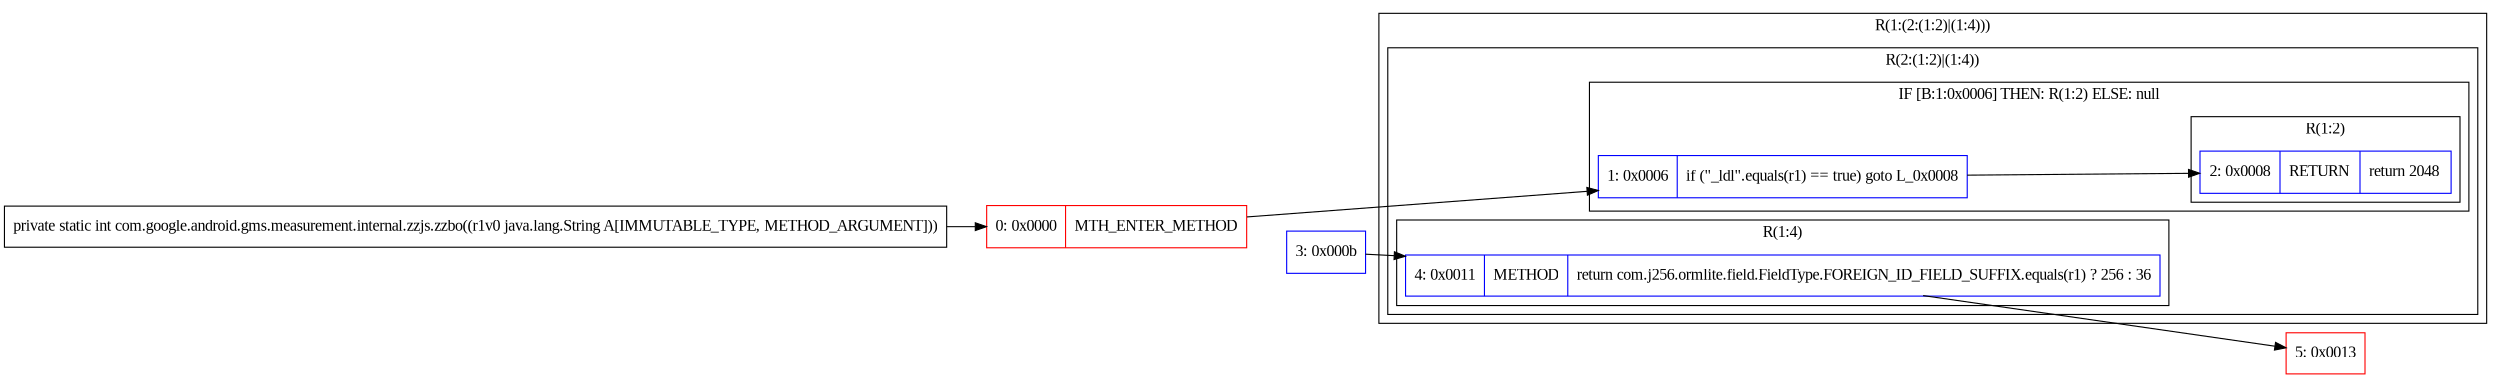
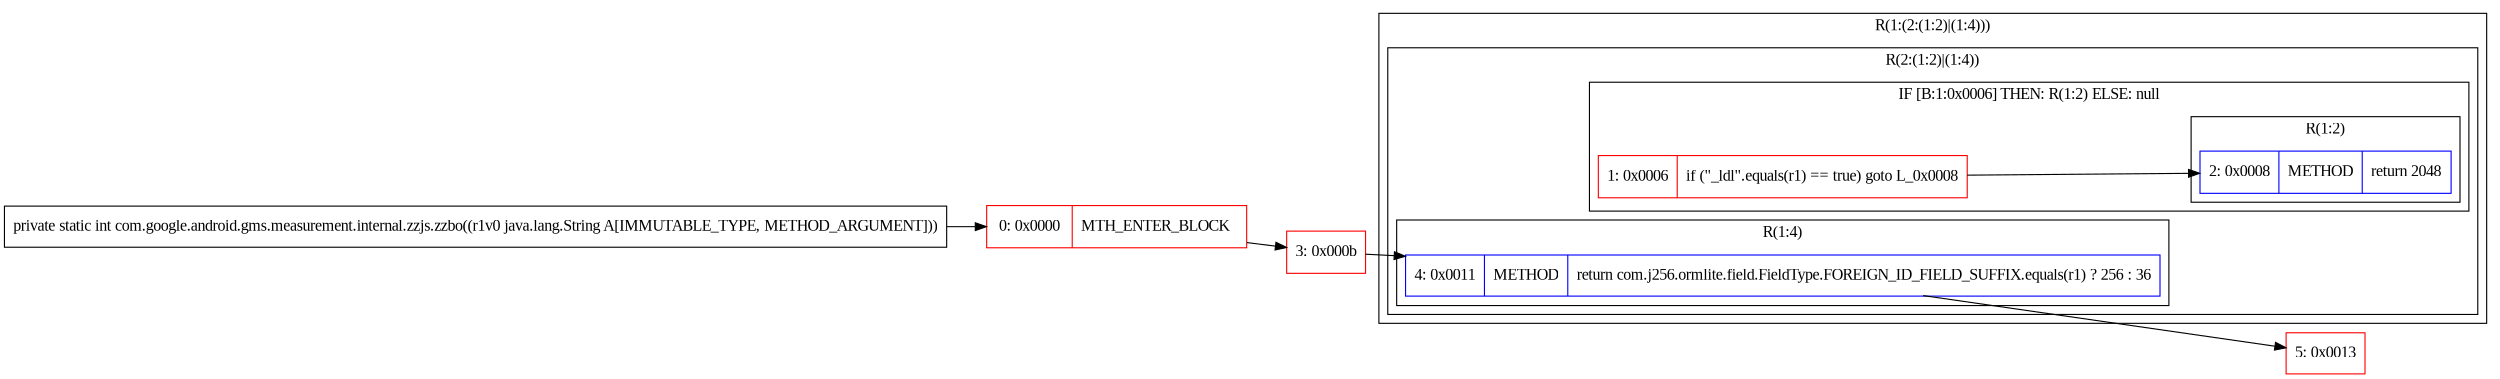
(2319, 172) -> (2321, 172)
(1783, 177) -> (1783, 177)
(1417, 204) -> (1261, 244)
(1156, 226) -> (1156, 226)
(1326, 252) -> (1326, 252)
